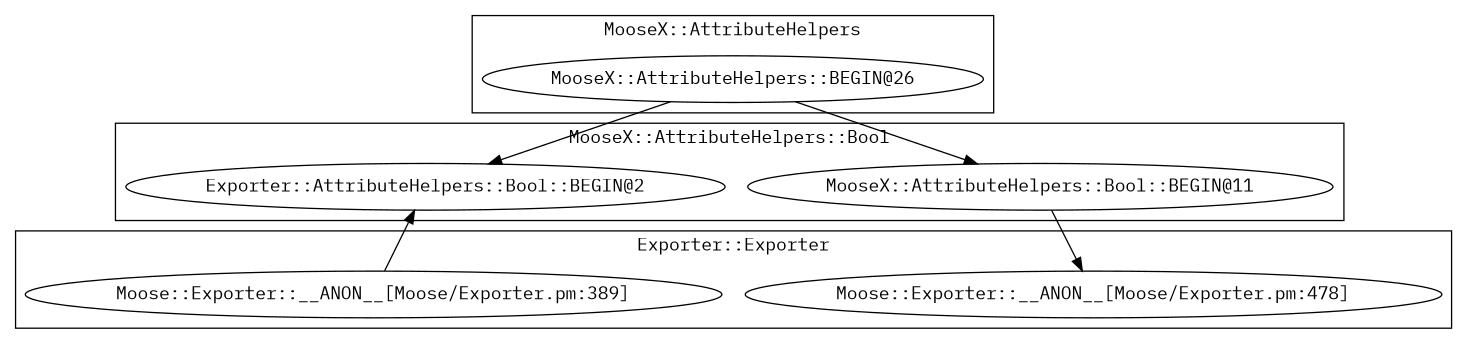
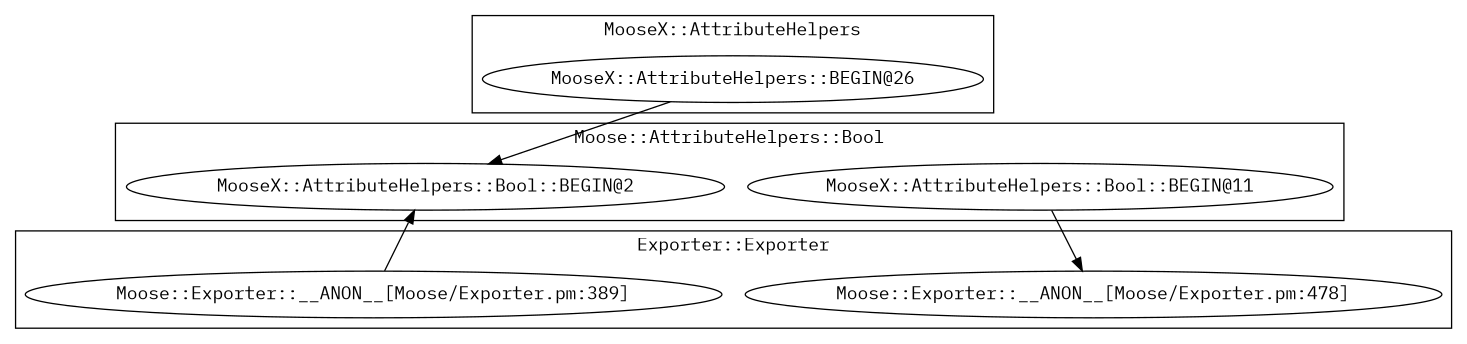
(884, 132) -> none
(730, 138) -> (730, 138)
(425, 187) -> (425, 187)
